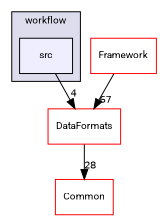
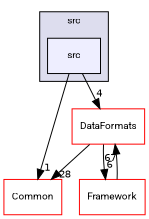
(46, 21) -> (74, 21)
none -> (55, 122)
none -> (103, 157)
